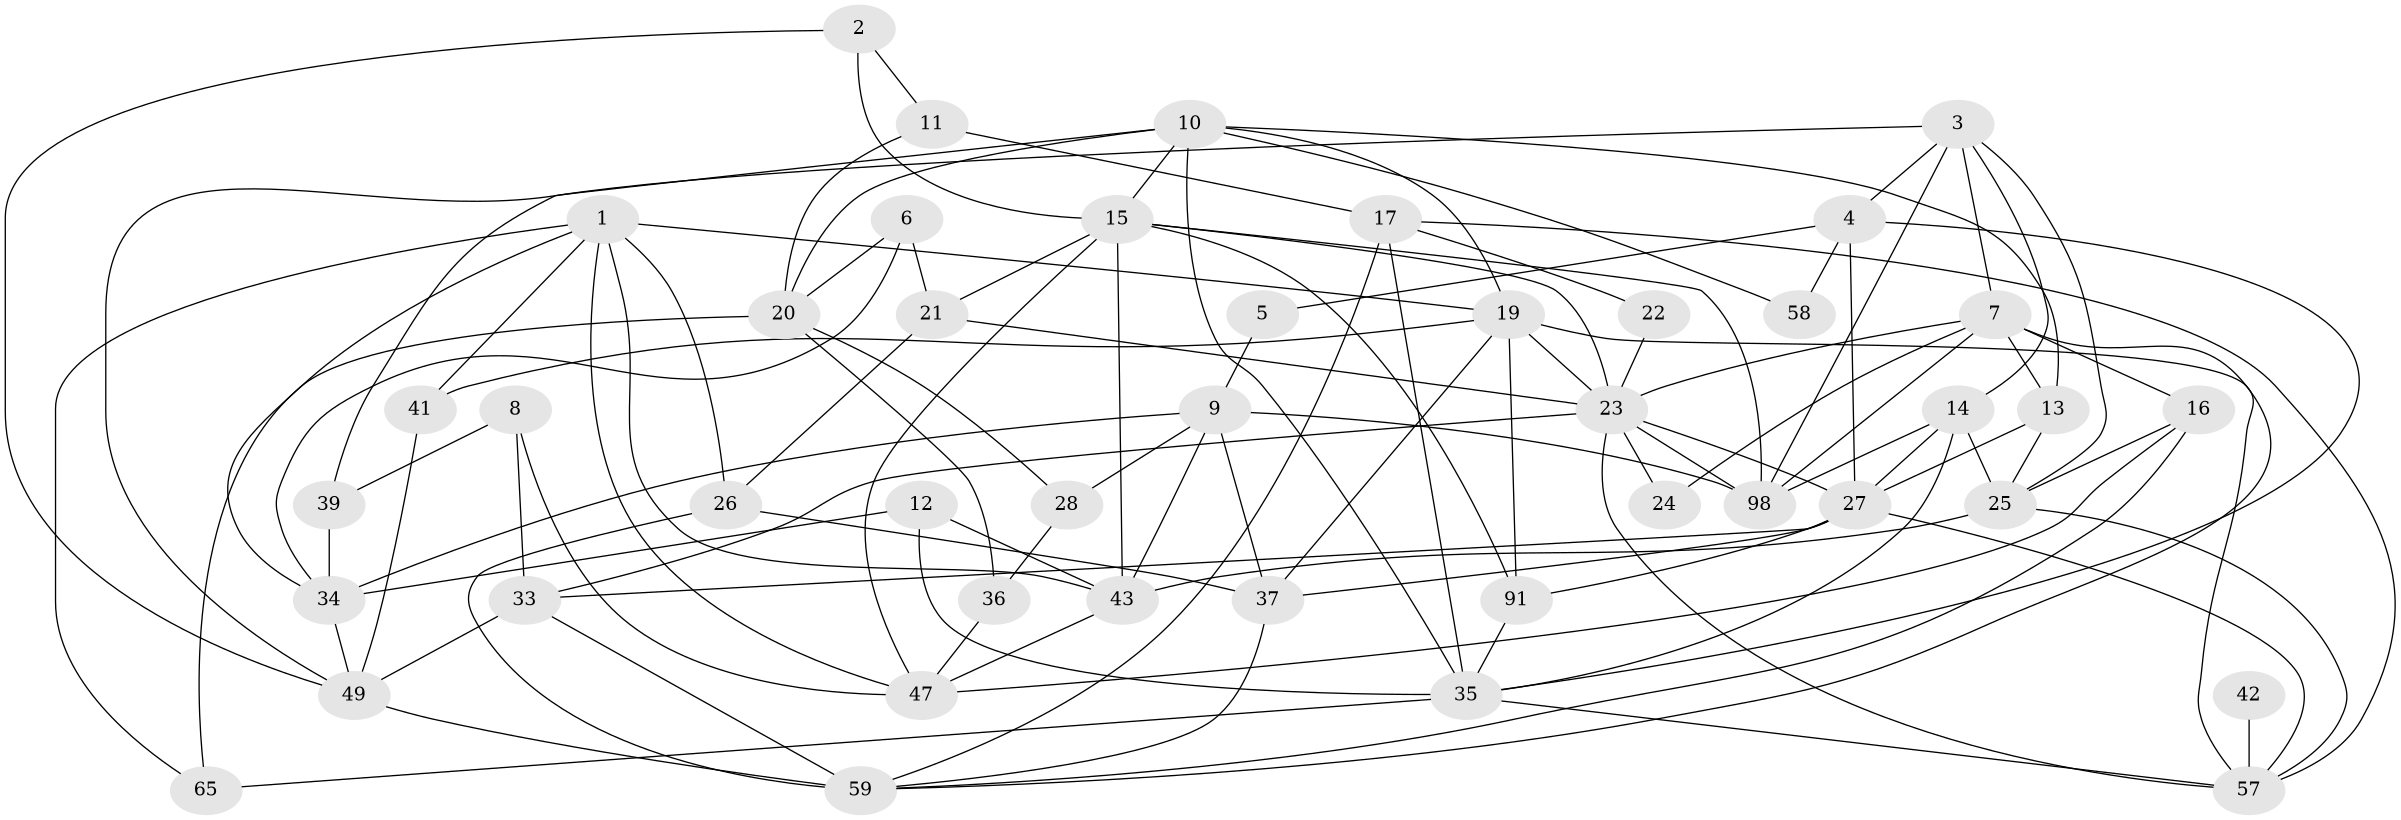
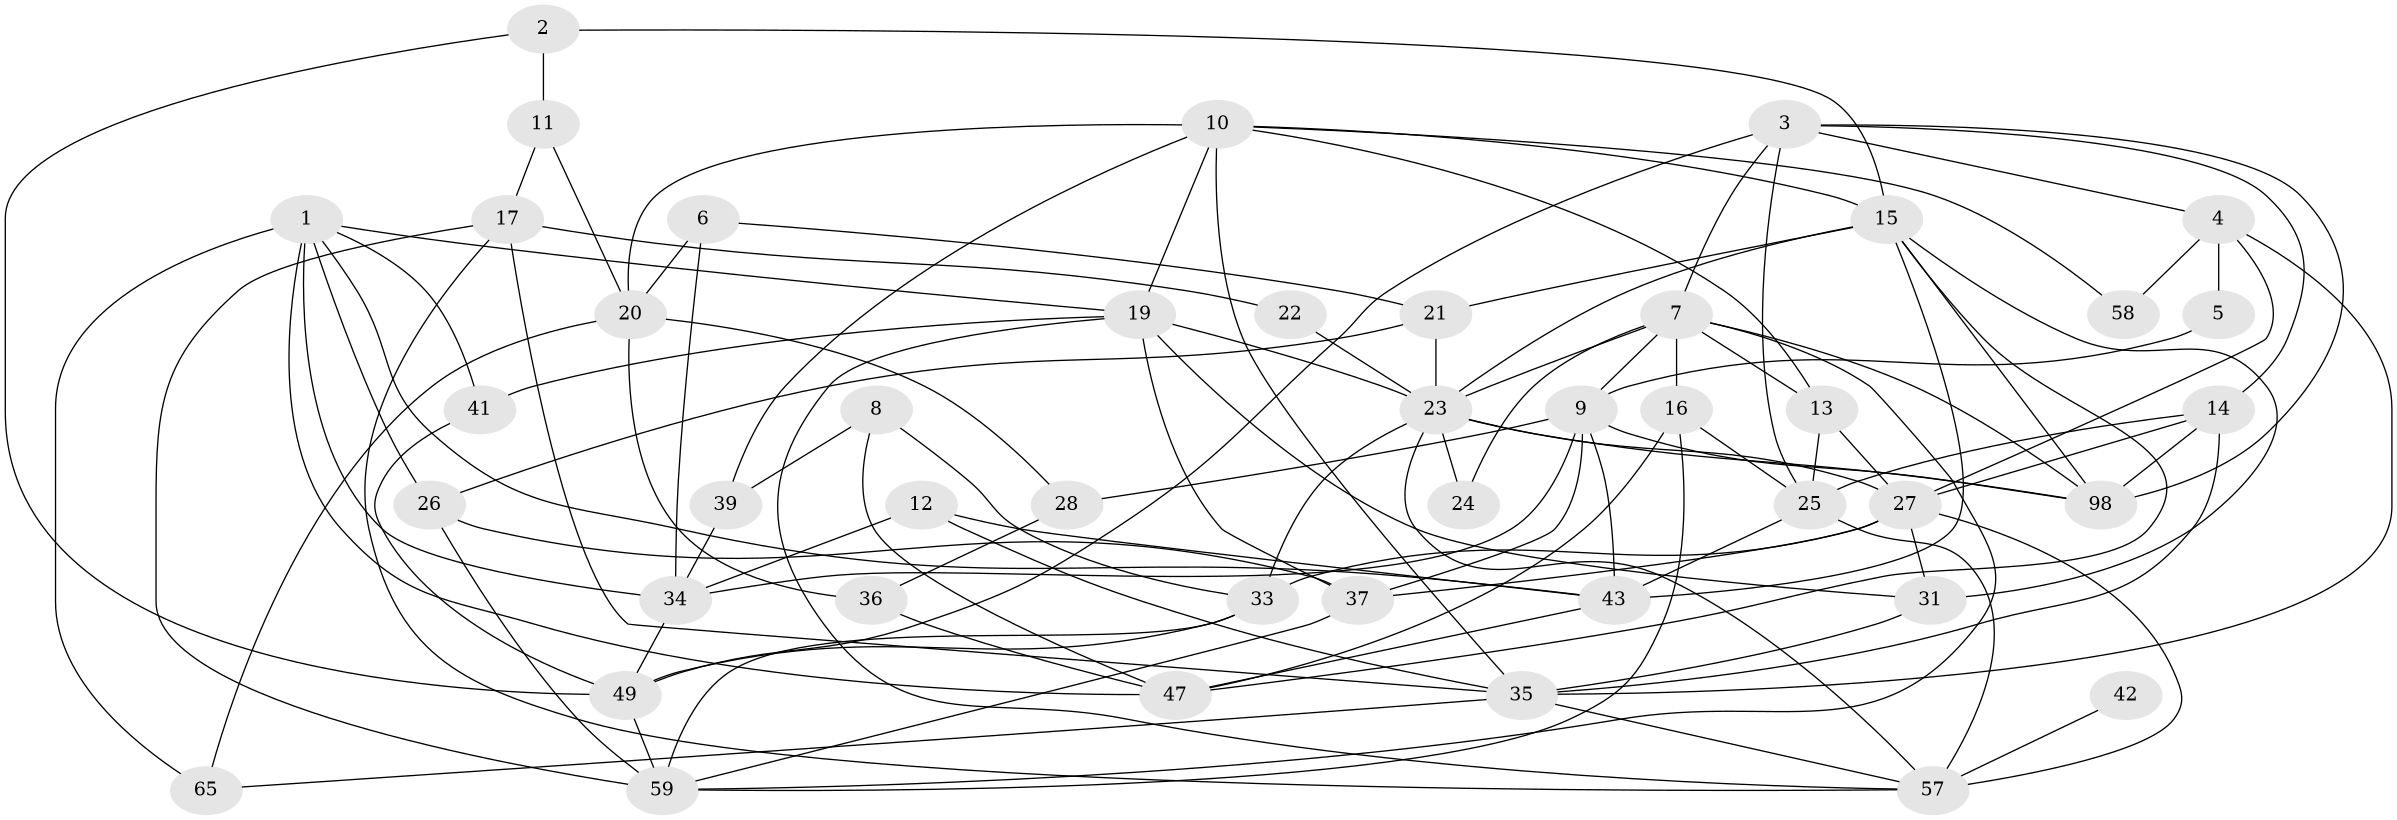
none -> (1629, 362)
(1517, 600) -> (1930, 600)
